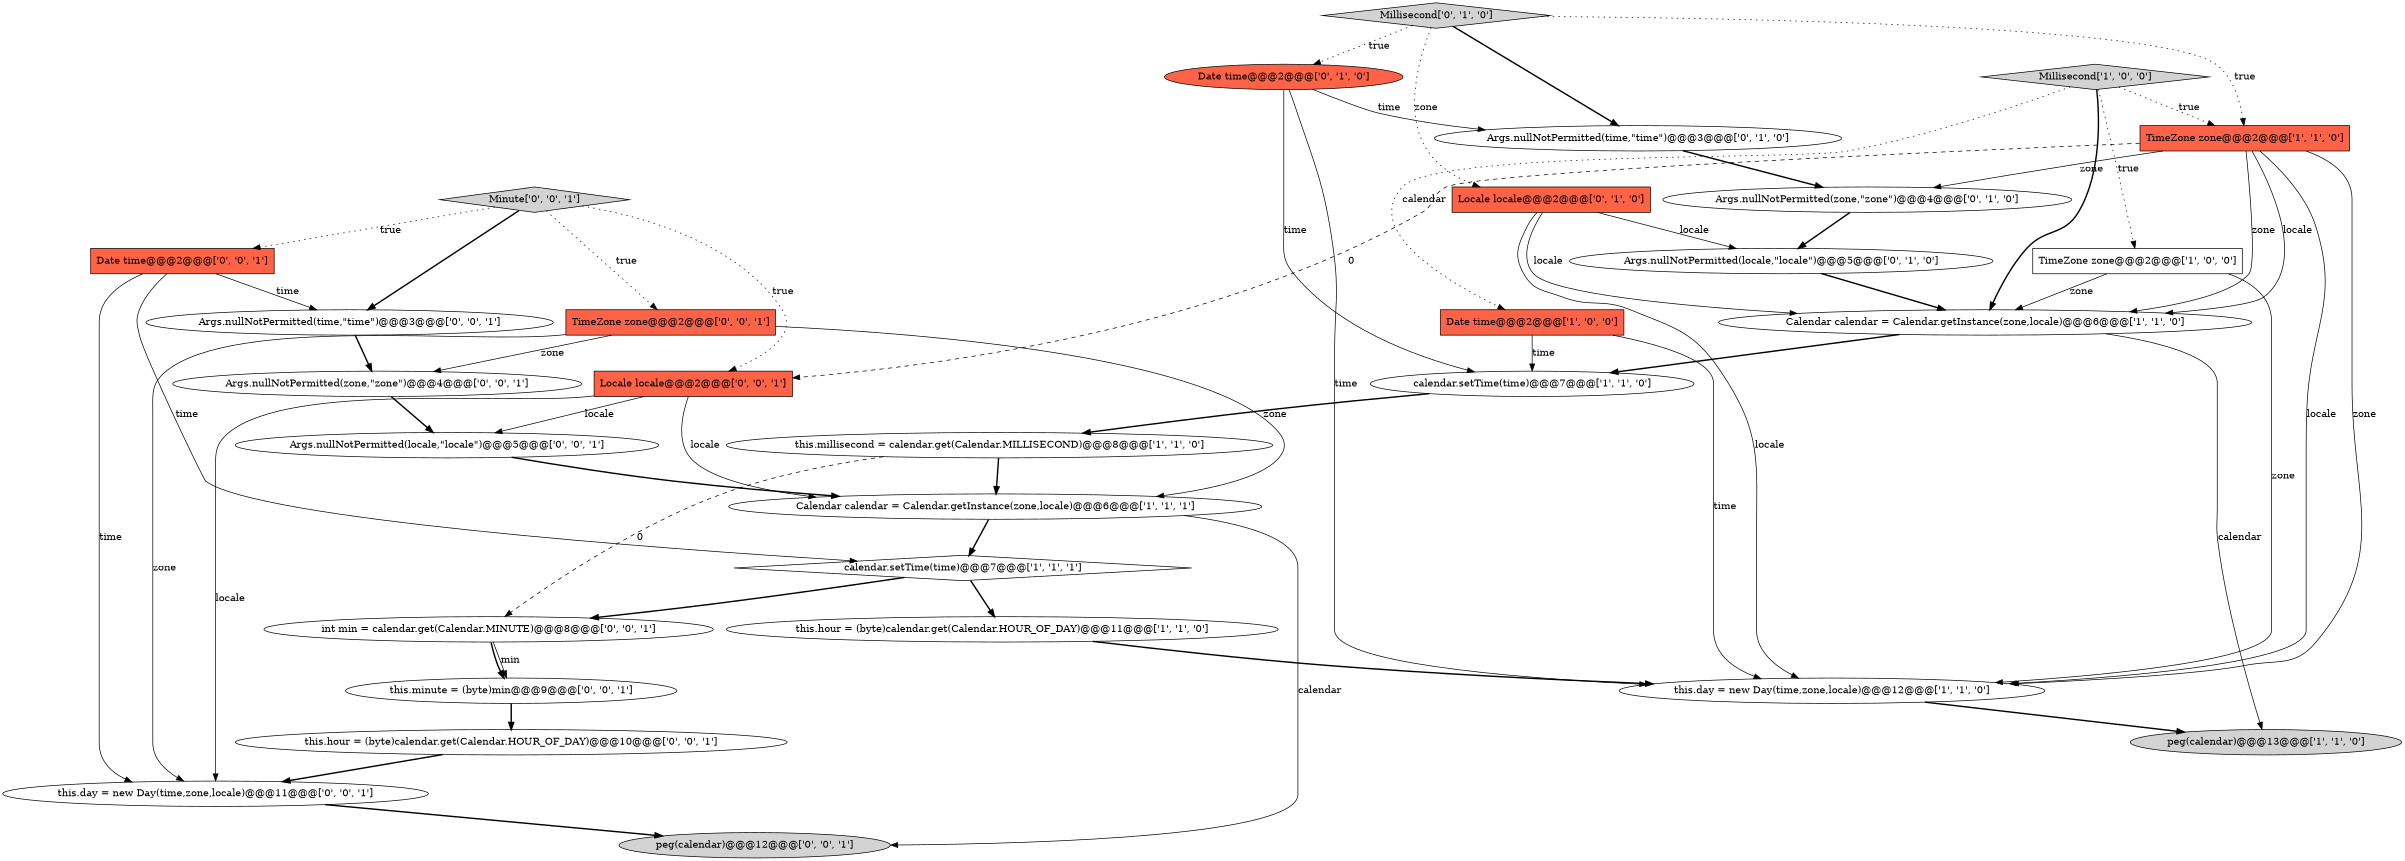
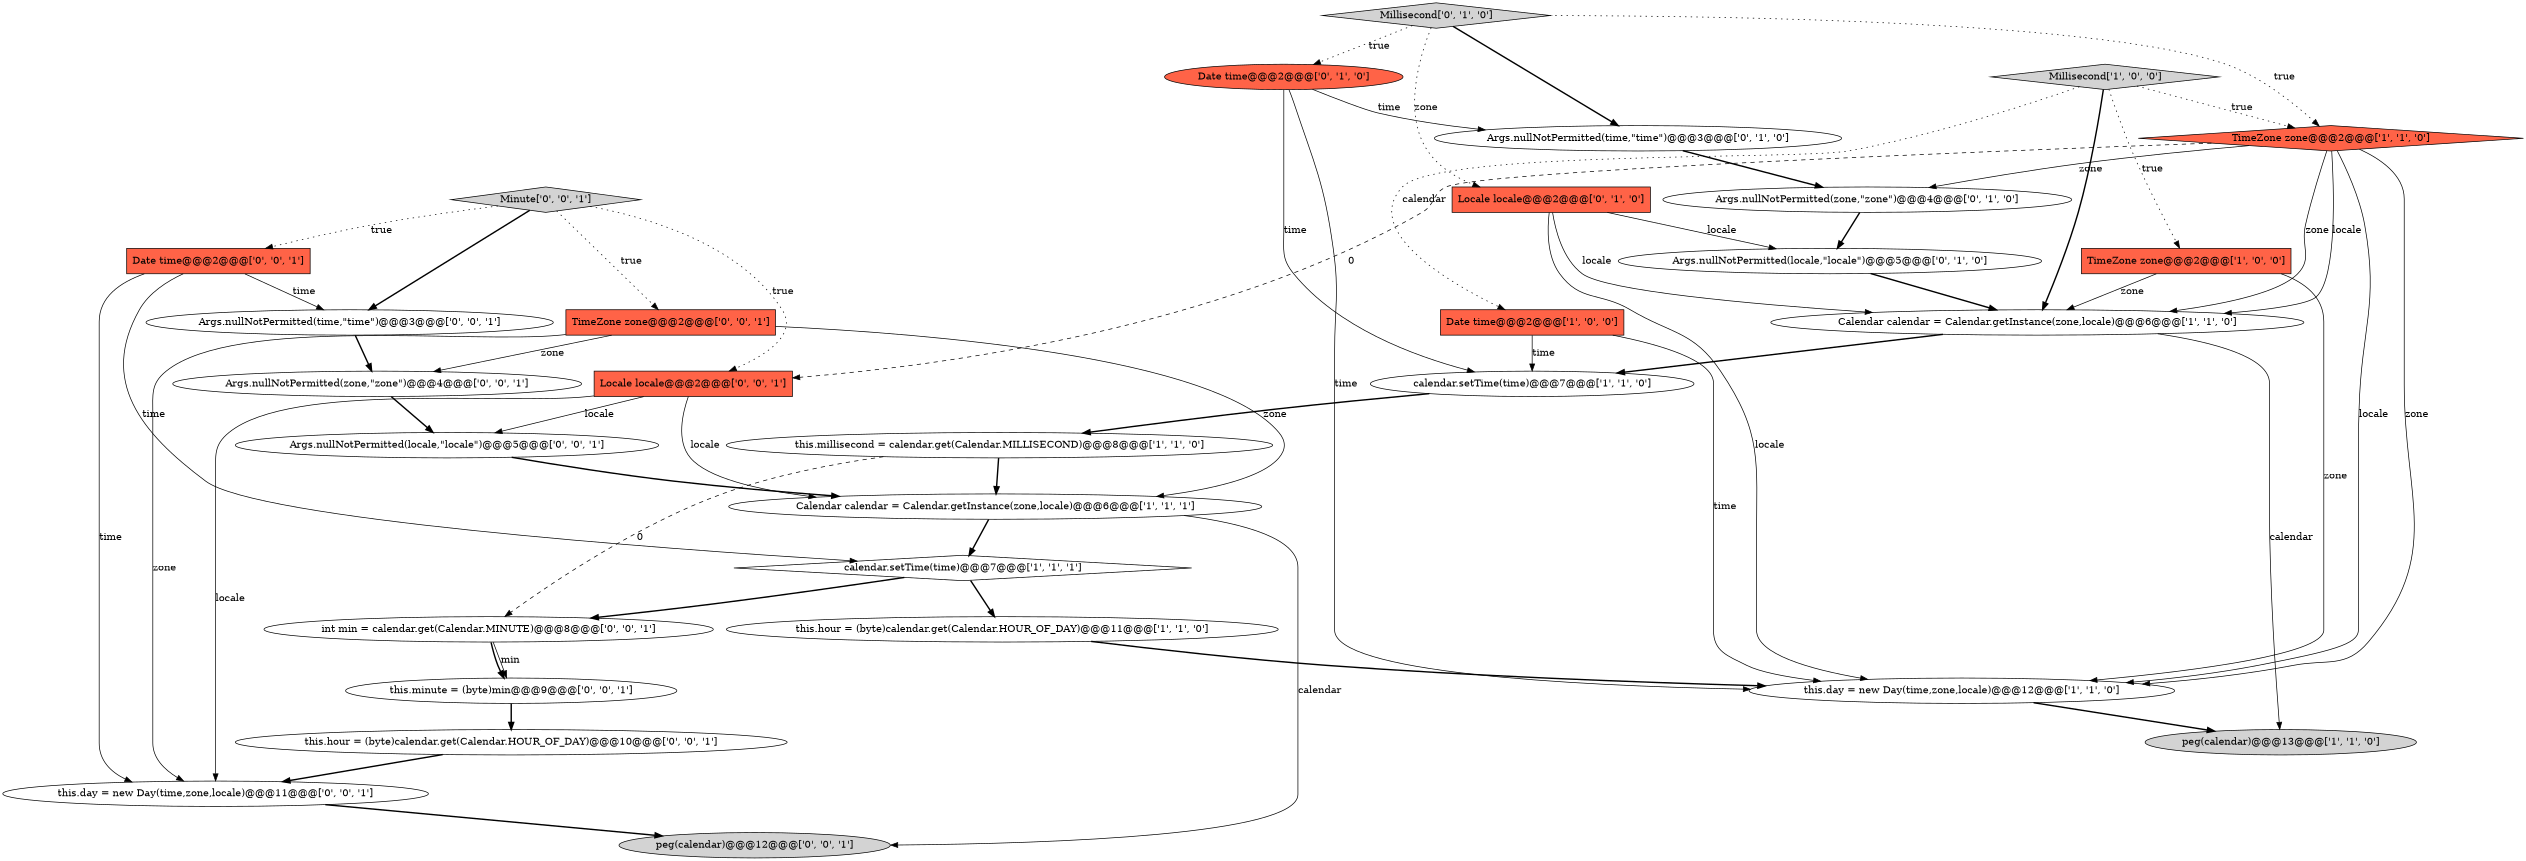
(2245, 138) -> (2331, 138)
(2138, 261) -> (2186, 261)
